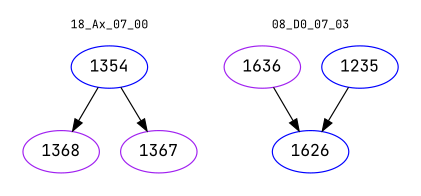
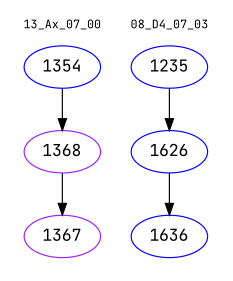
(110, 25) -> (63, 25)
(311, 25) -> (170, 25)
(262, 67) -> (169, 236)
(131, 104) -> (62, 188)
(283, 104) -> (169, 188)
